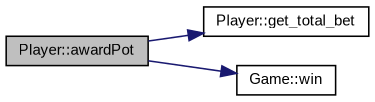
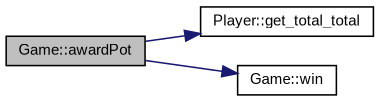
(286, 22) -> (287, 22)
(77, 51) -> (76, 51)
